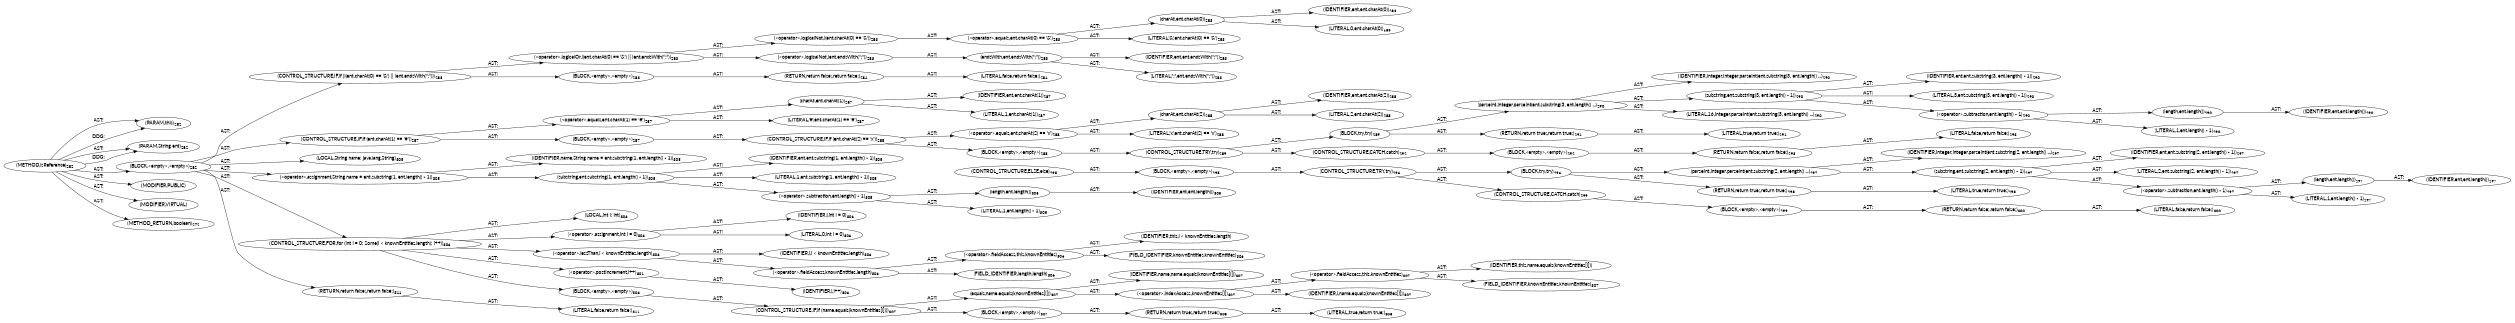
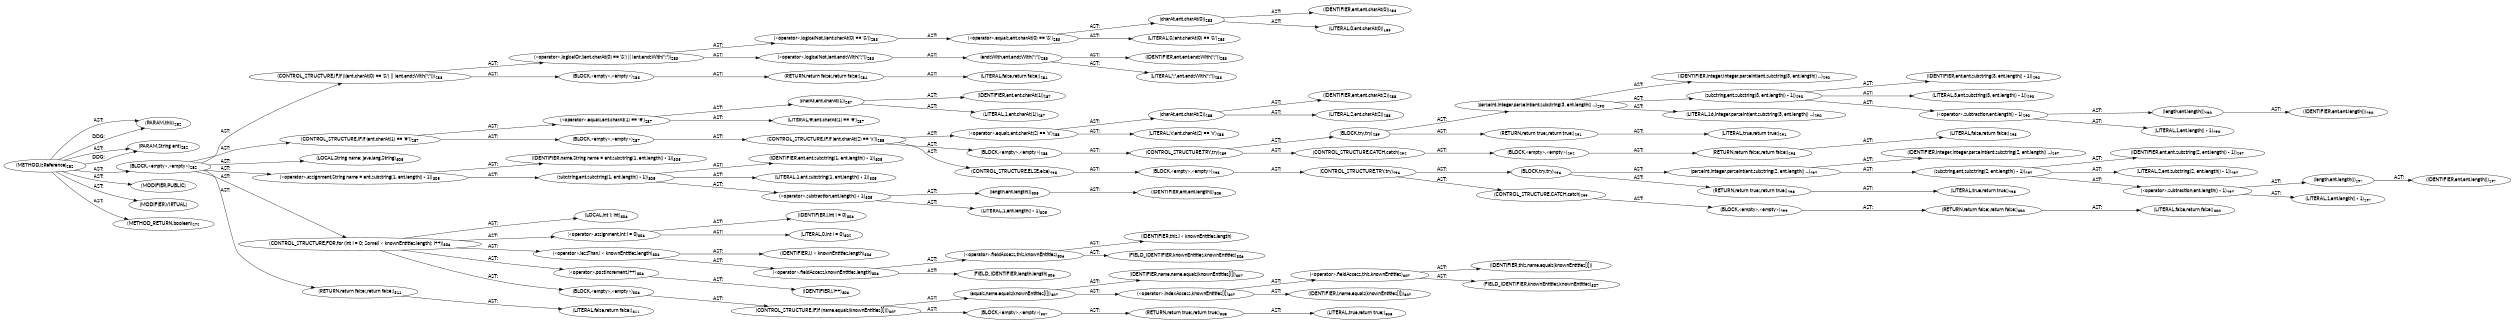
none -> (931, 157)
(848, 234) -> (848, 234)
(640, 273) -> (640, 273)
